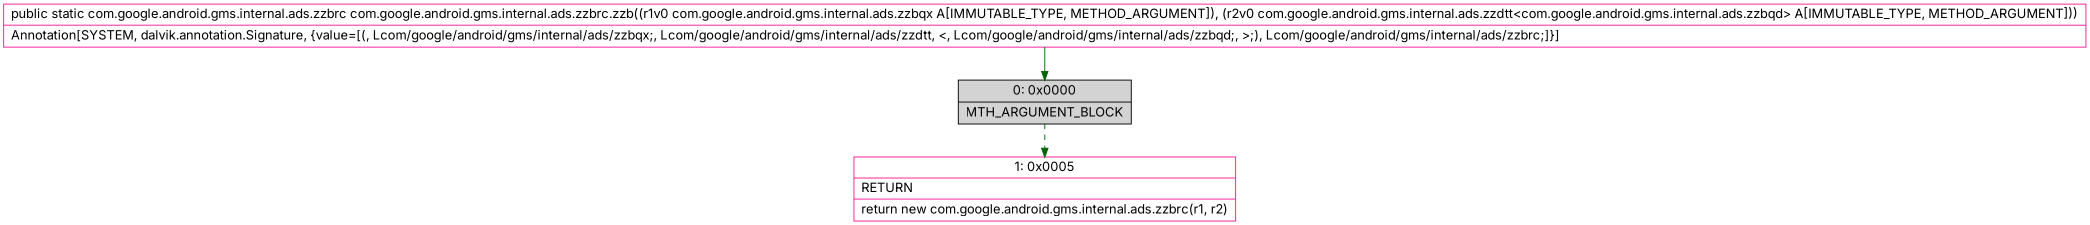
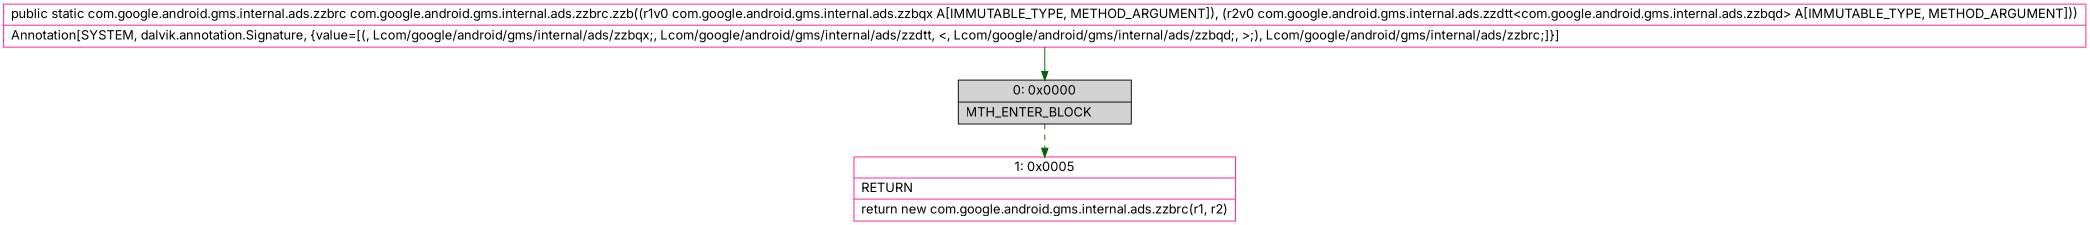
(1045, 113) -> (1029, 113)
